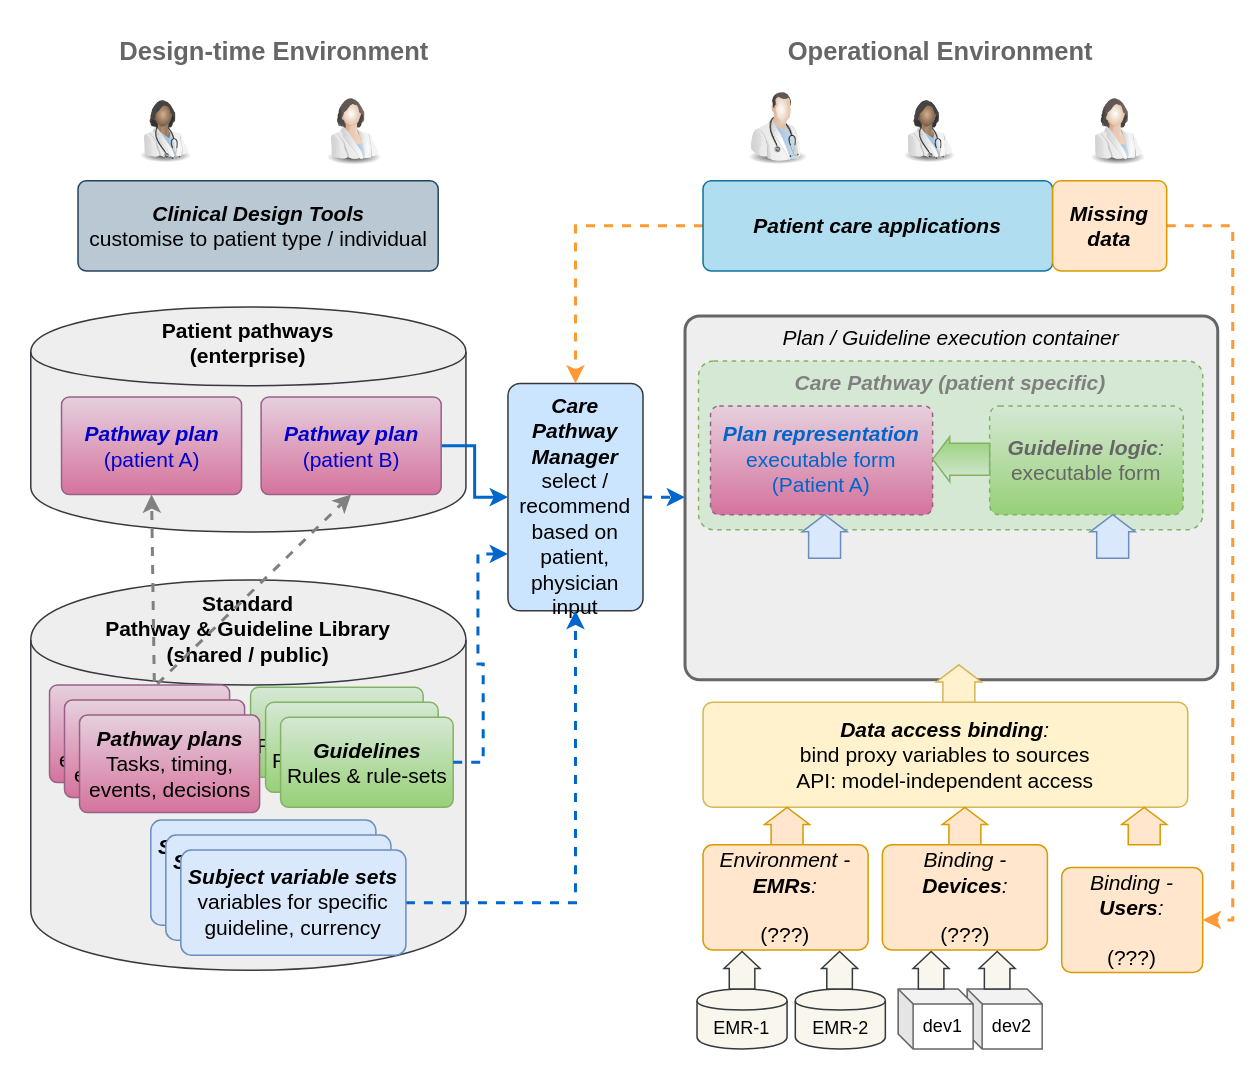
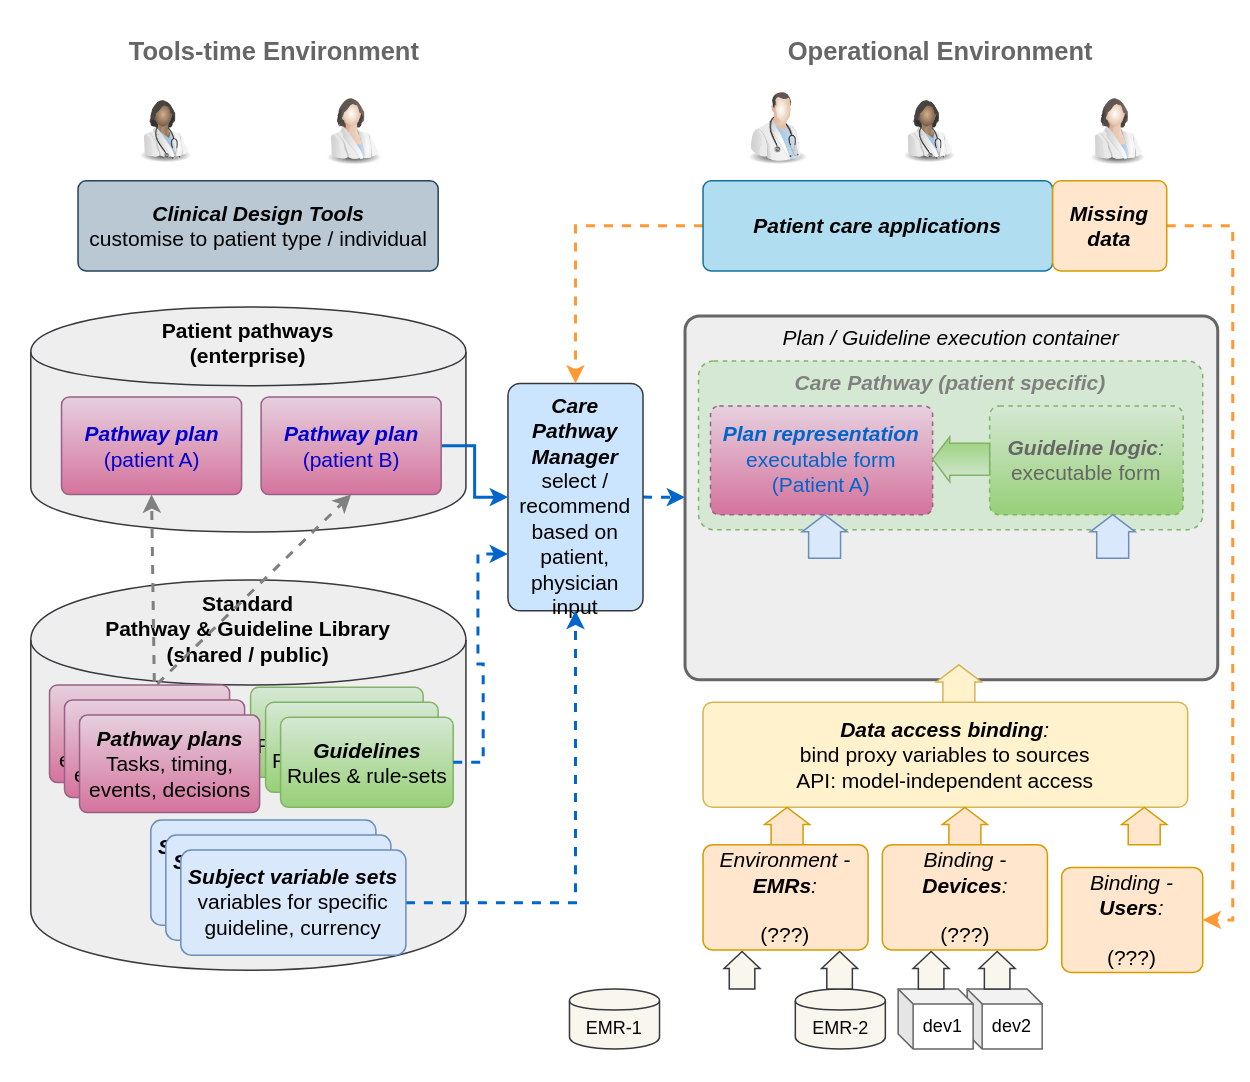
(275, 53) -> (275, 53)
(742, 1019) -> (614, 1019)
